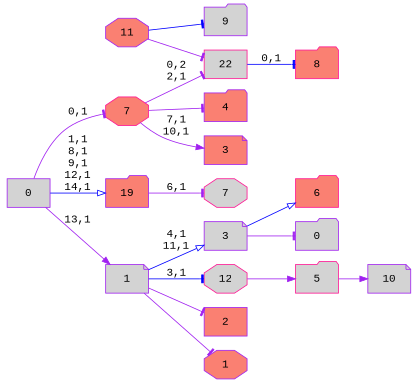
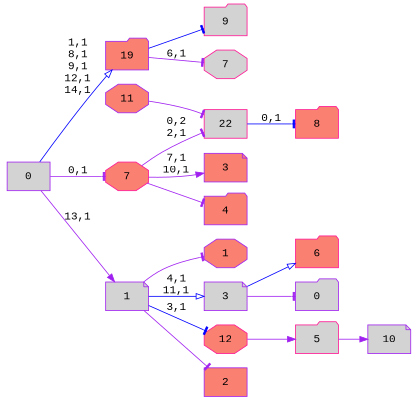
(226, 21) -> (226, 21)
(174, 27) -> (174, 39)
(226, 279) -> (226, 339)
